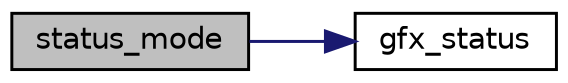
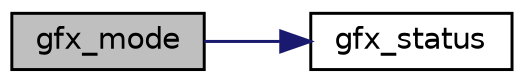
(130, 41) -> (108, 41)
